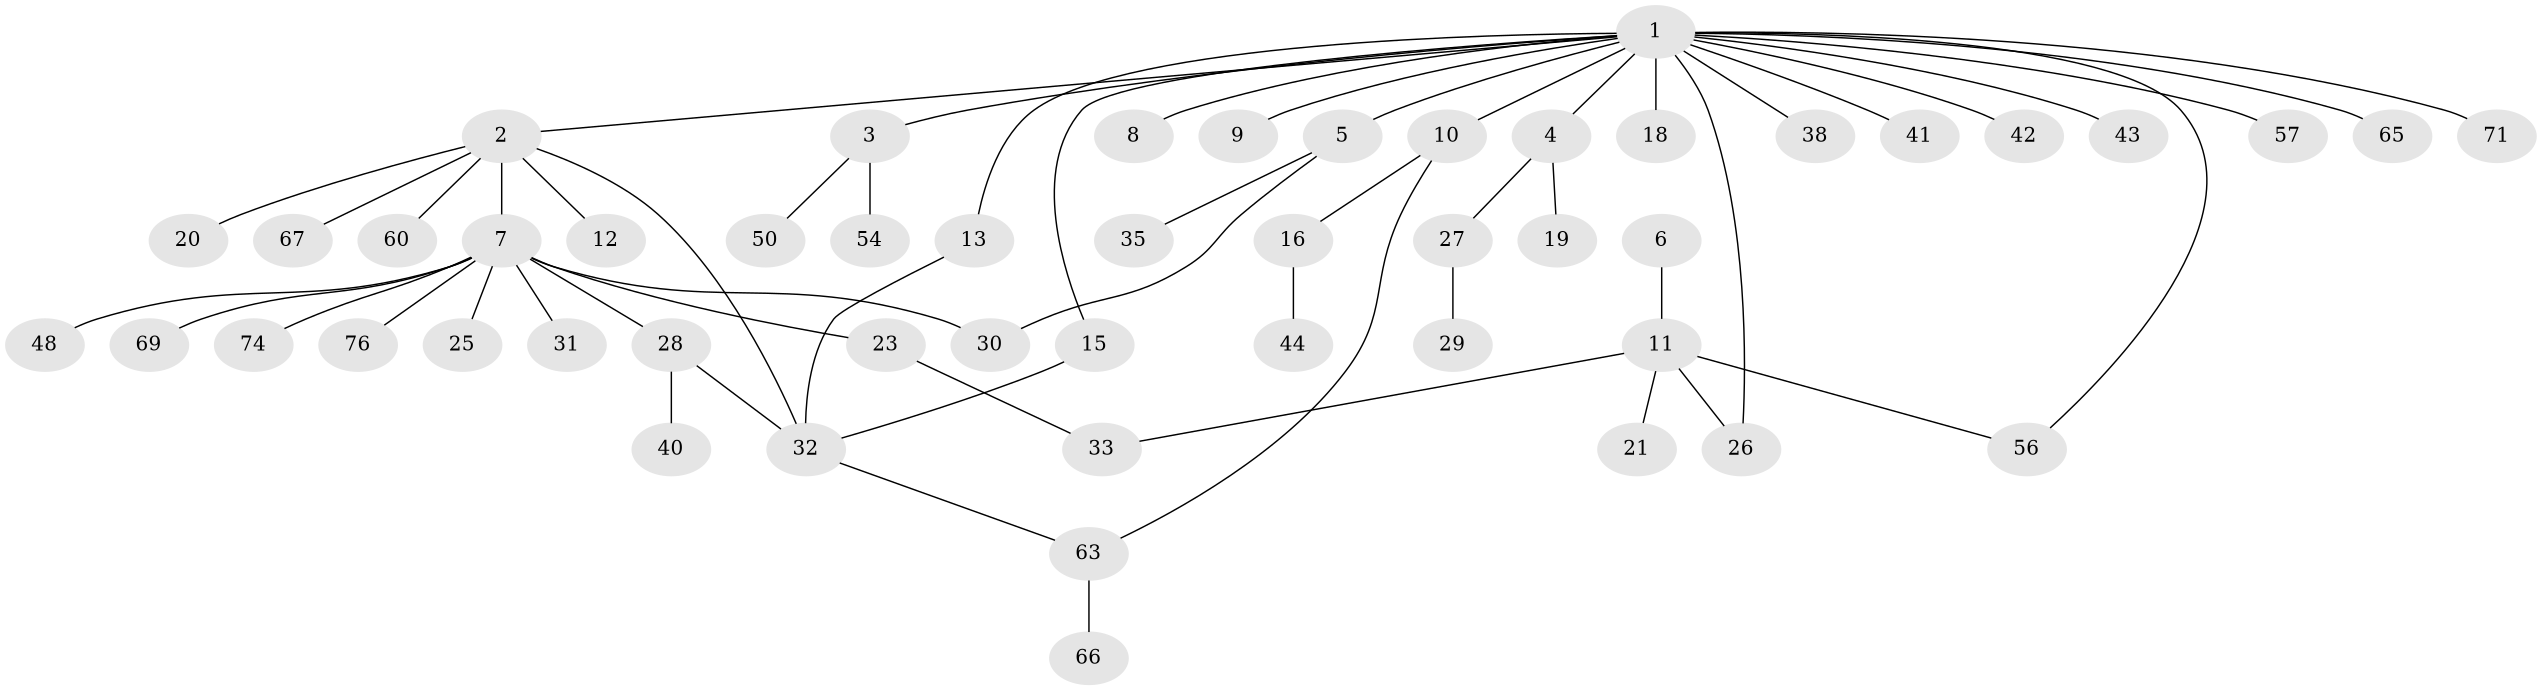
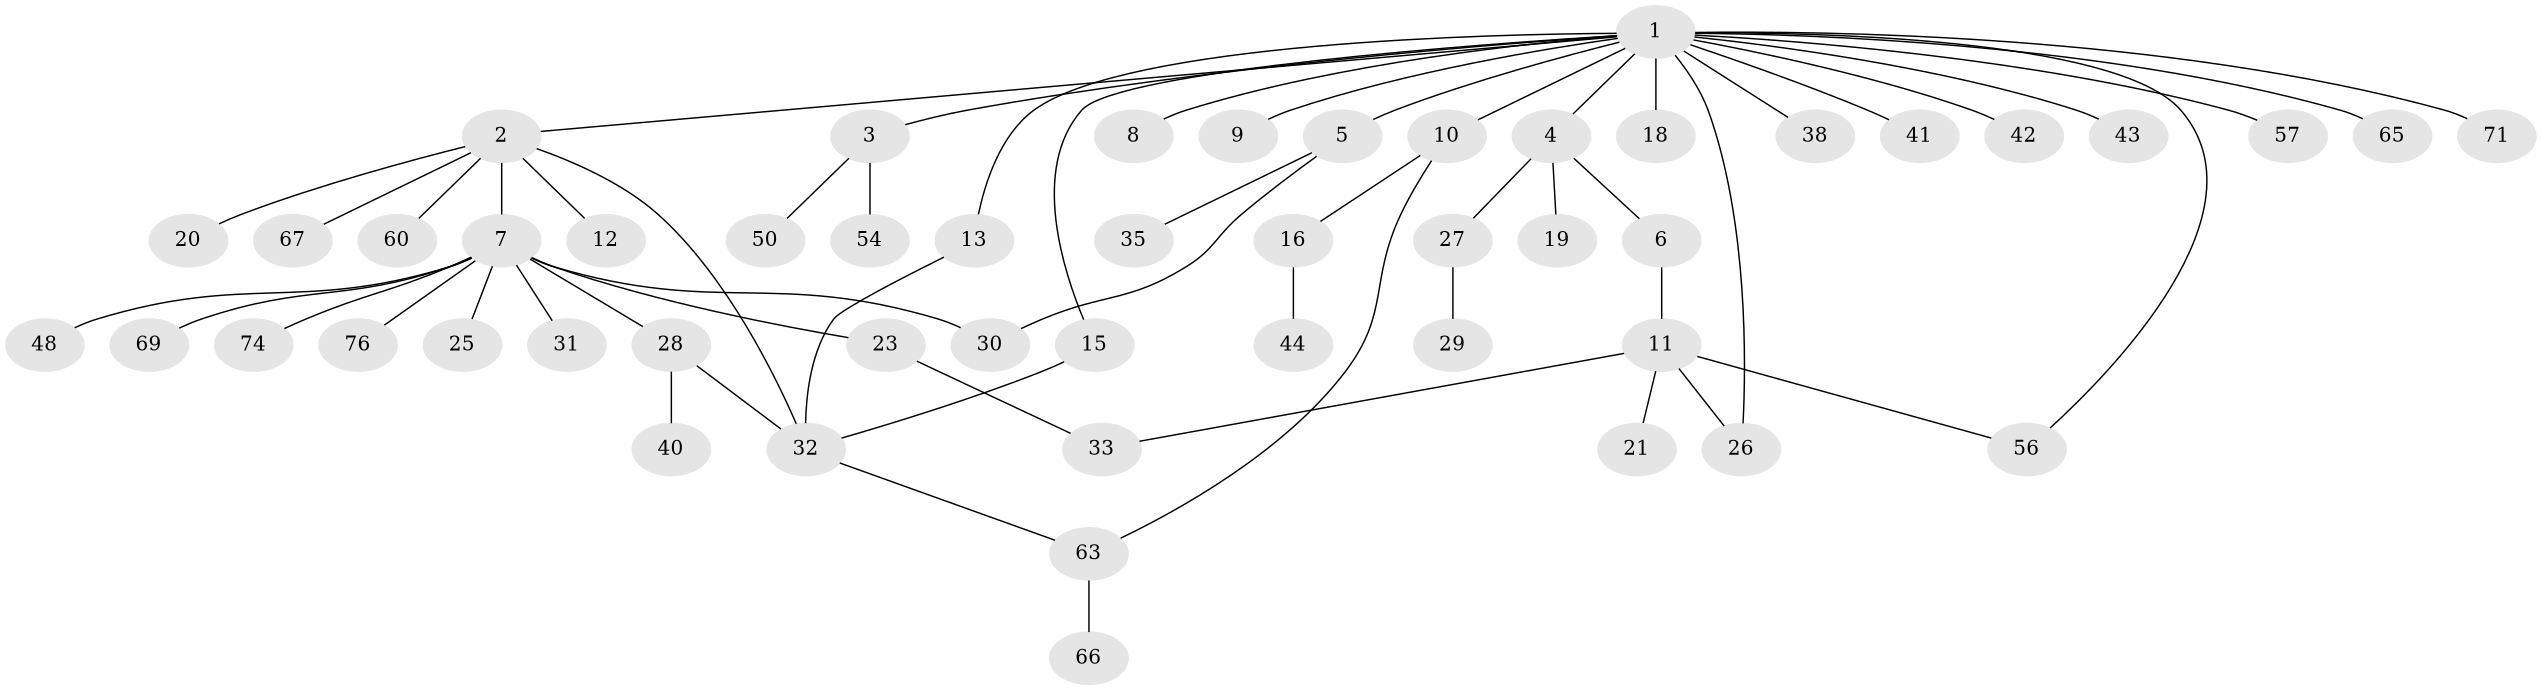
none -> (1607, 188)
